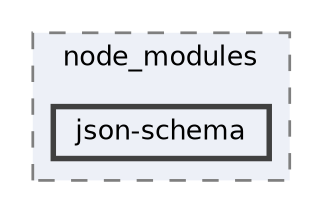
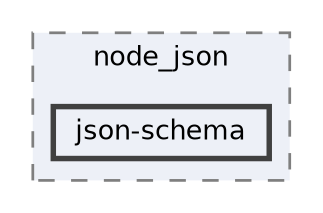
(161, 59) -> (161, 59)
